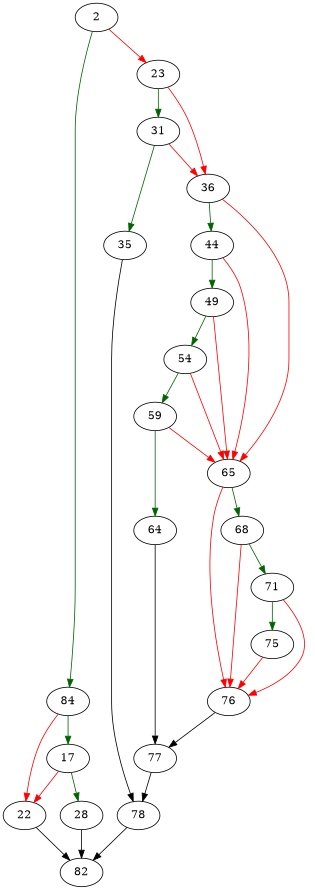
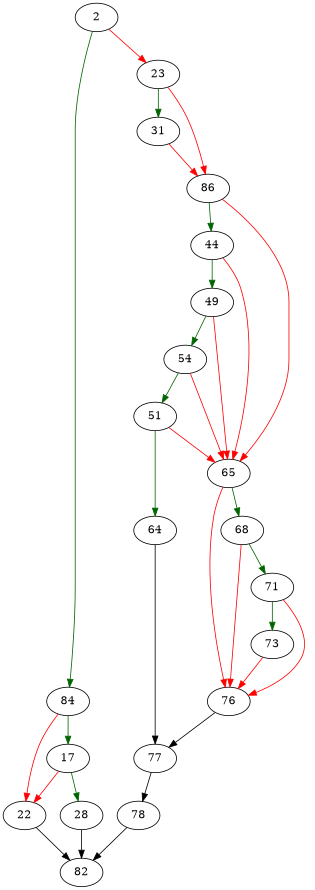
(208, 188) -> (208, 188)
(125, 245) -> none
(155, 416) -> (155, 416)
(272, 644) -> (272, 644)
